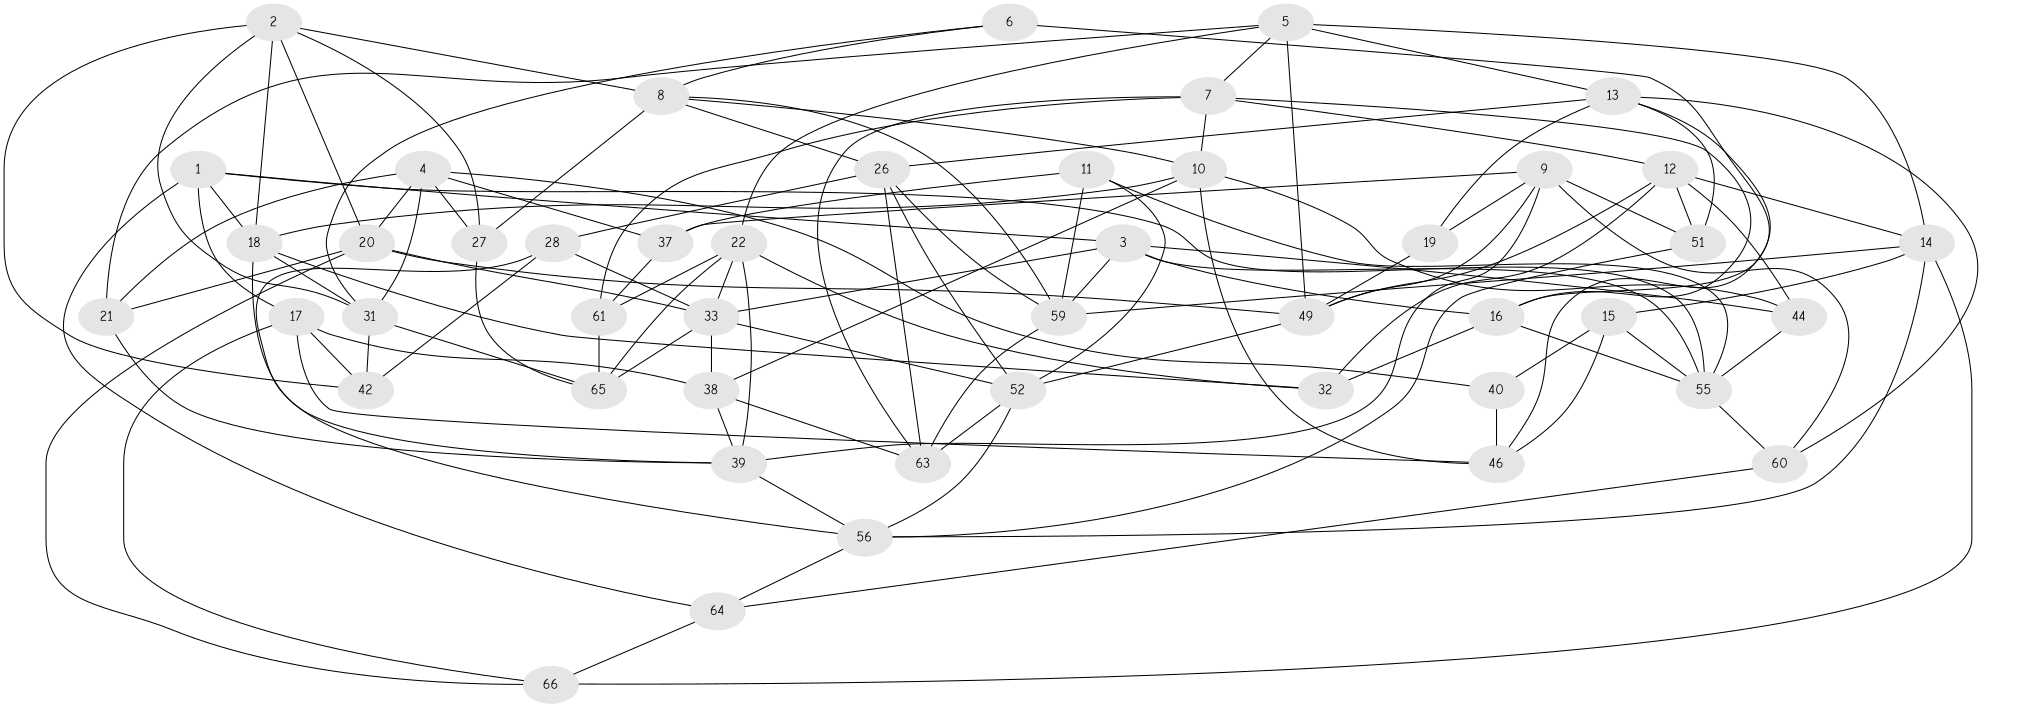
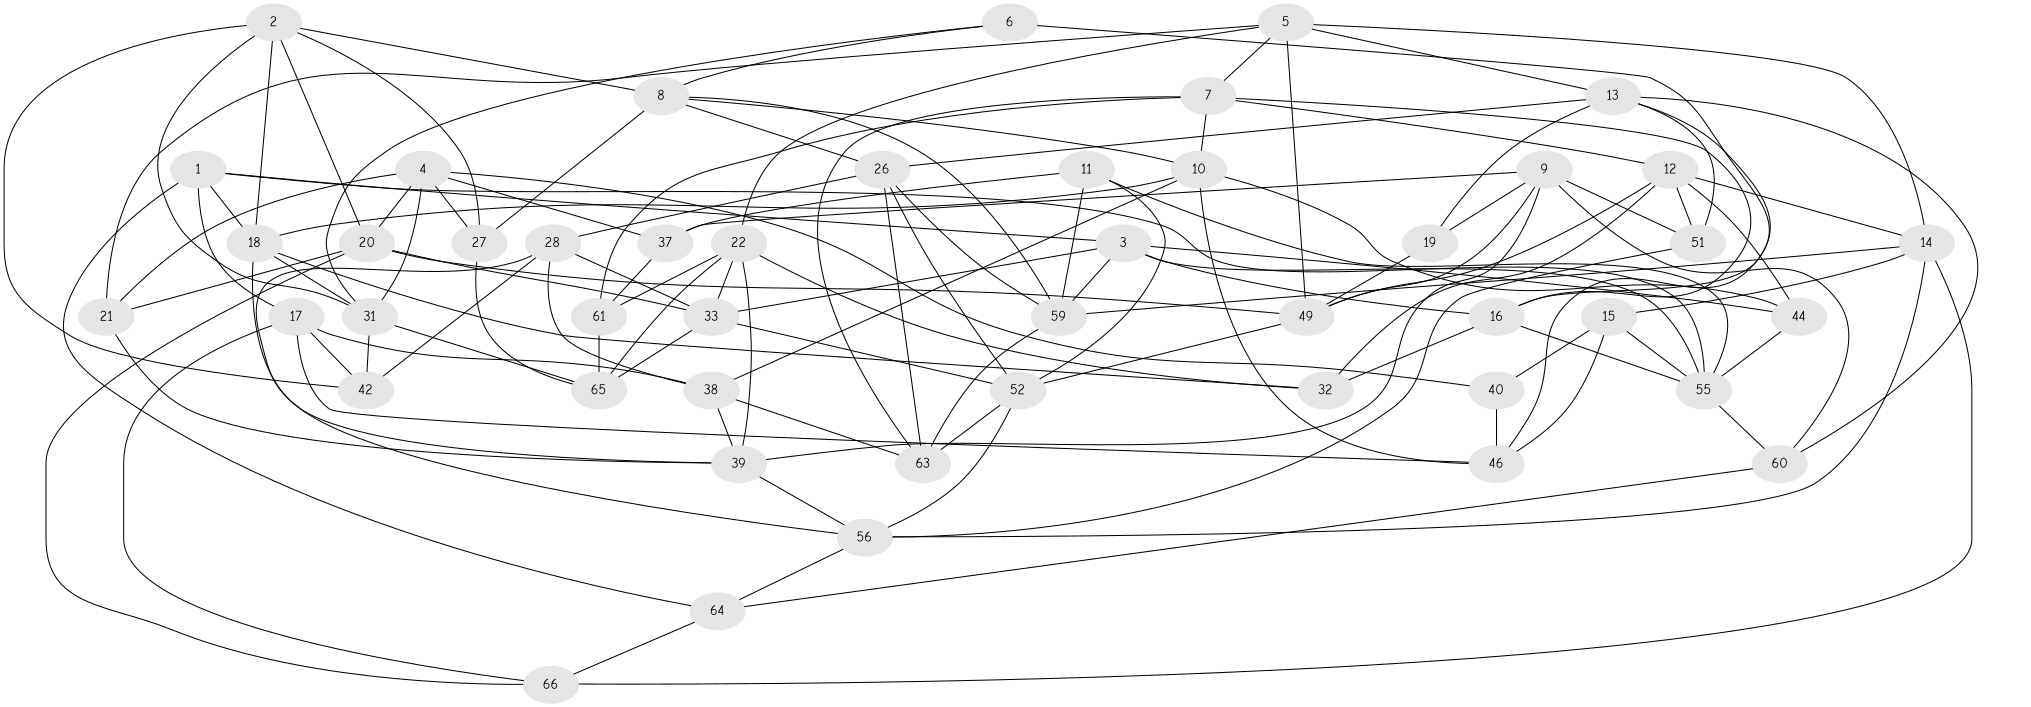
(711, 355) -> (586, 351)
